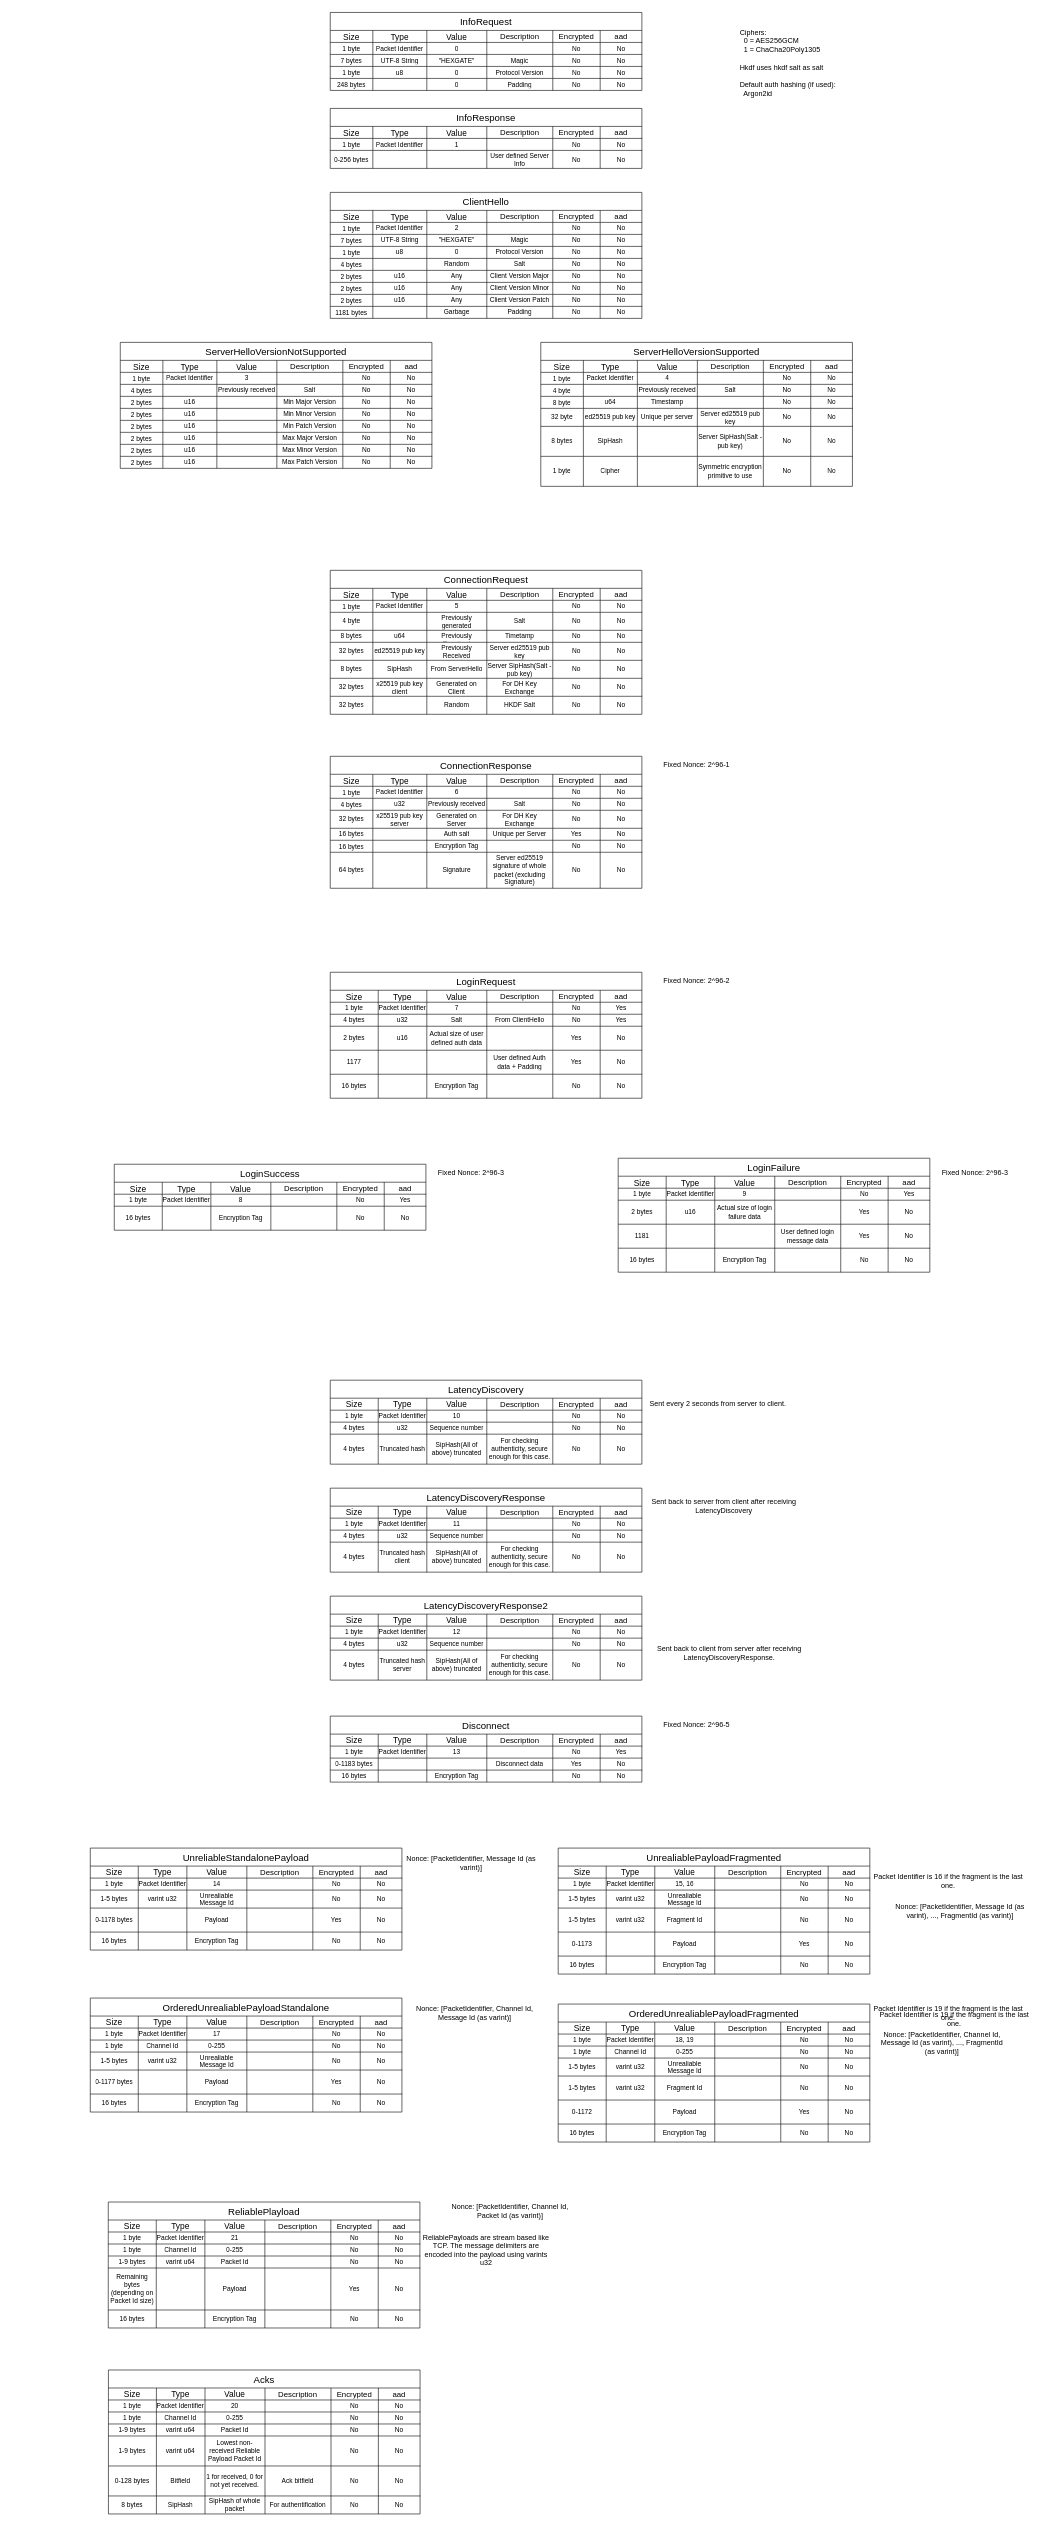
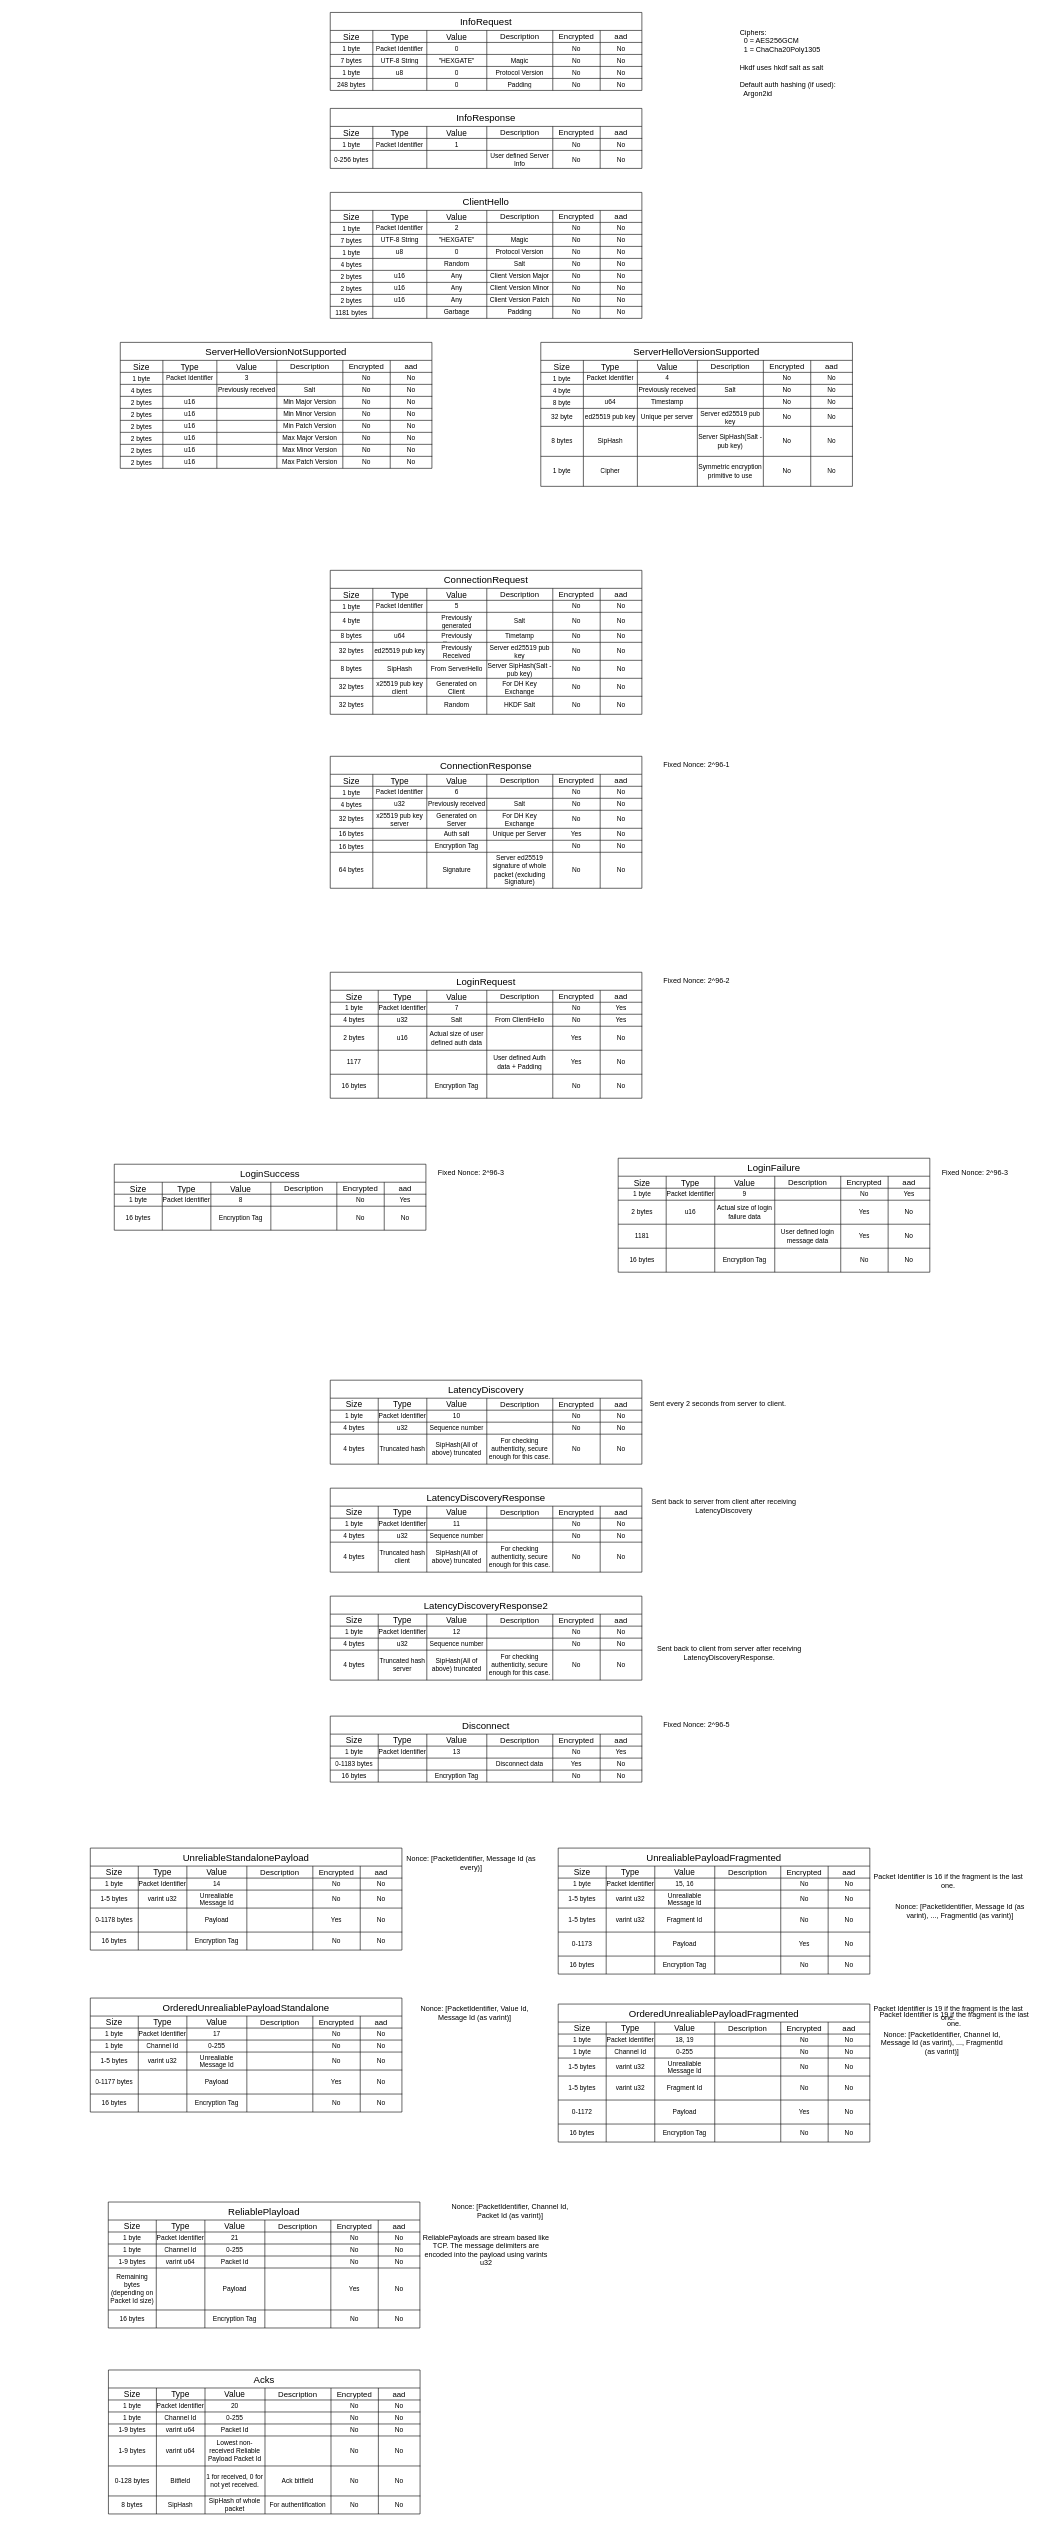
(471, 1863) -> (471, 1863)
(475, 2013) -> (475, 2013)
